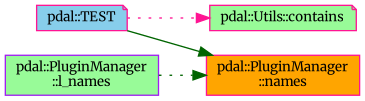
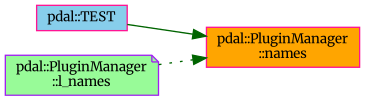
(82, 18) -> (82, 18)
(283, 18) -> none
(82, 75) -> (82, 75)
